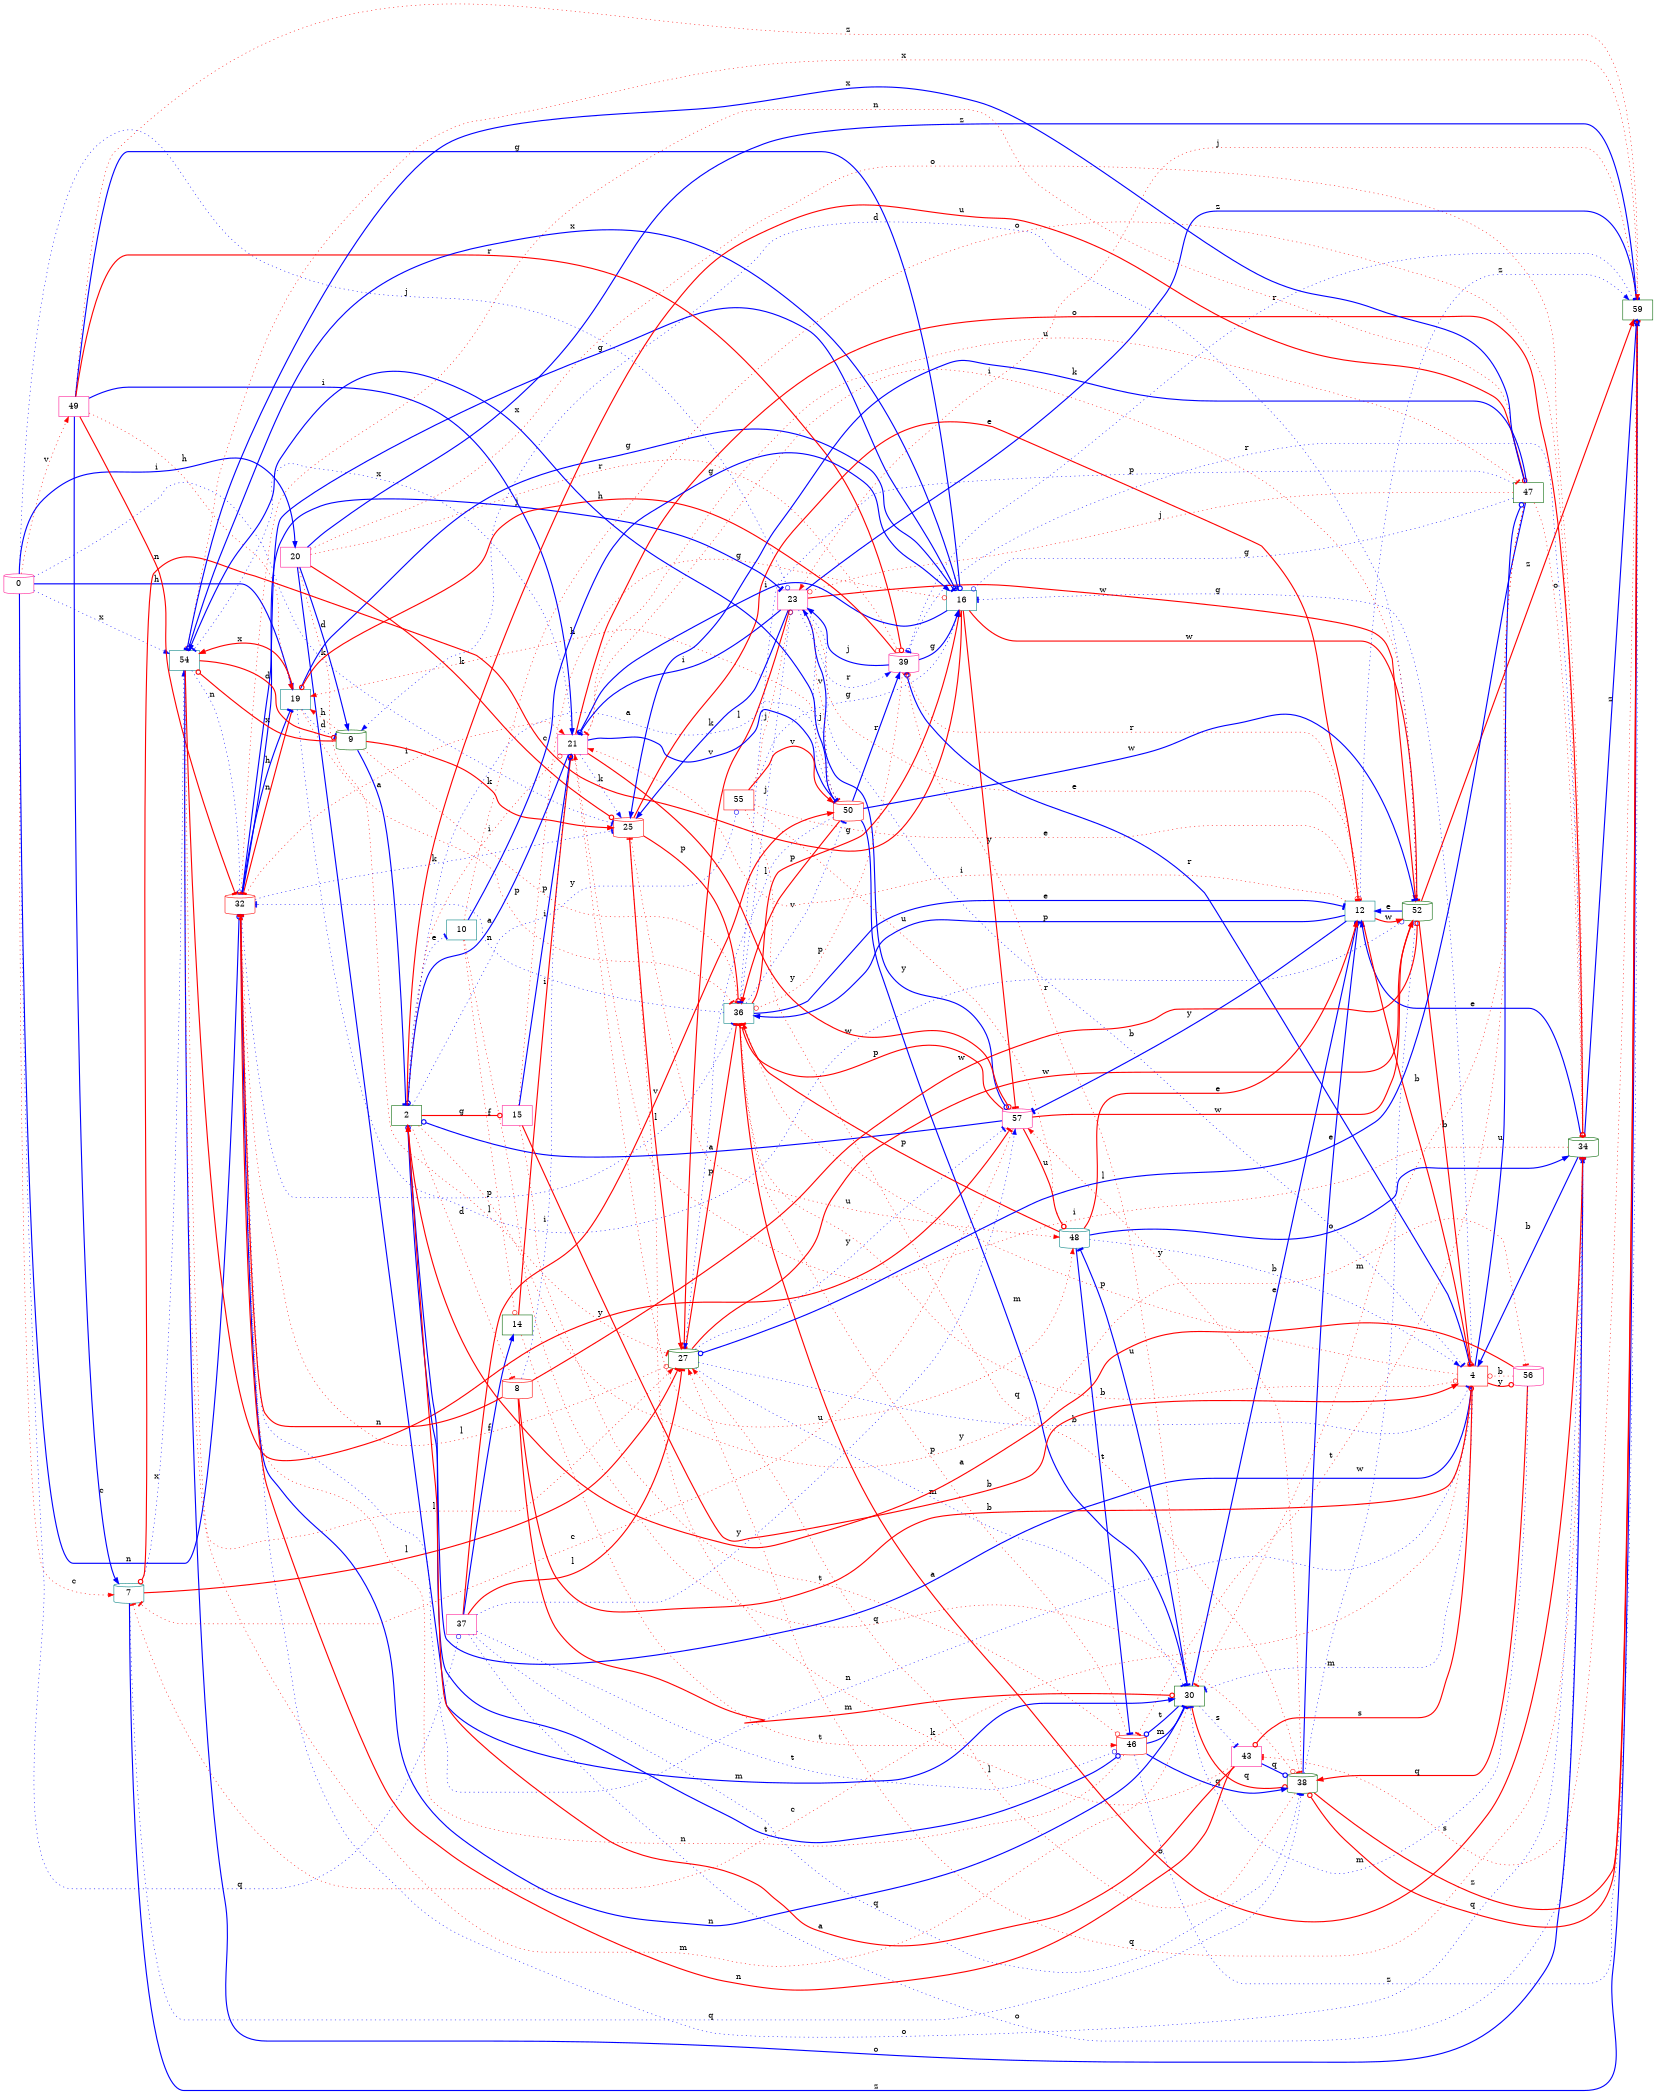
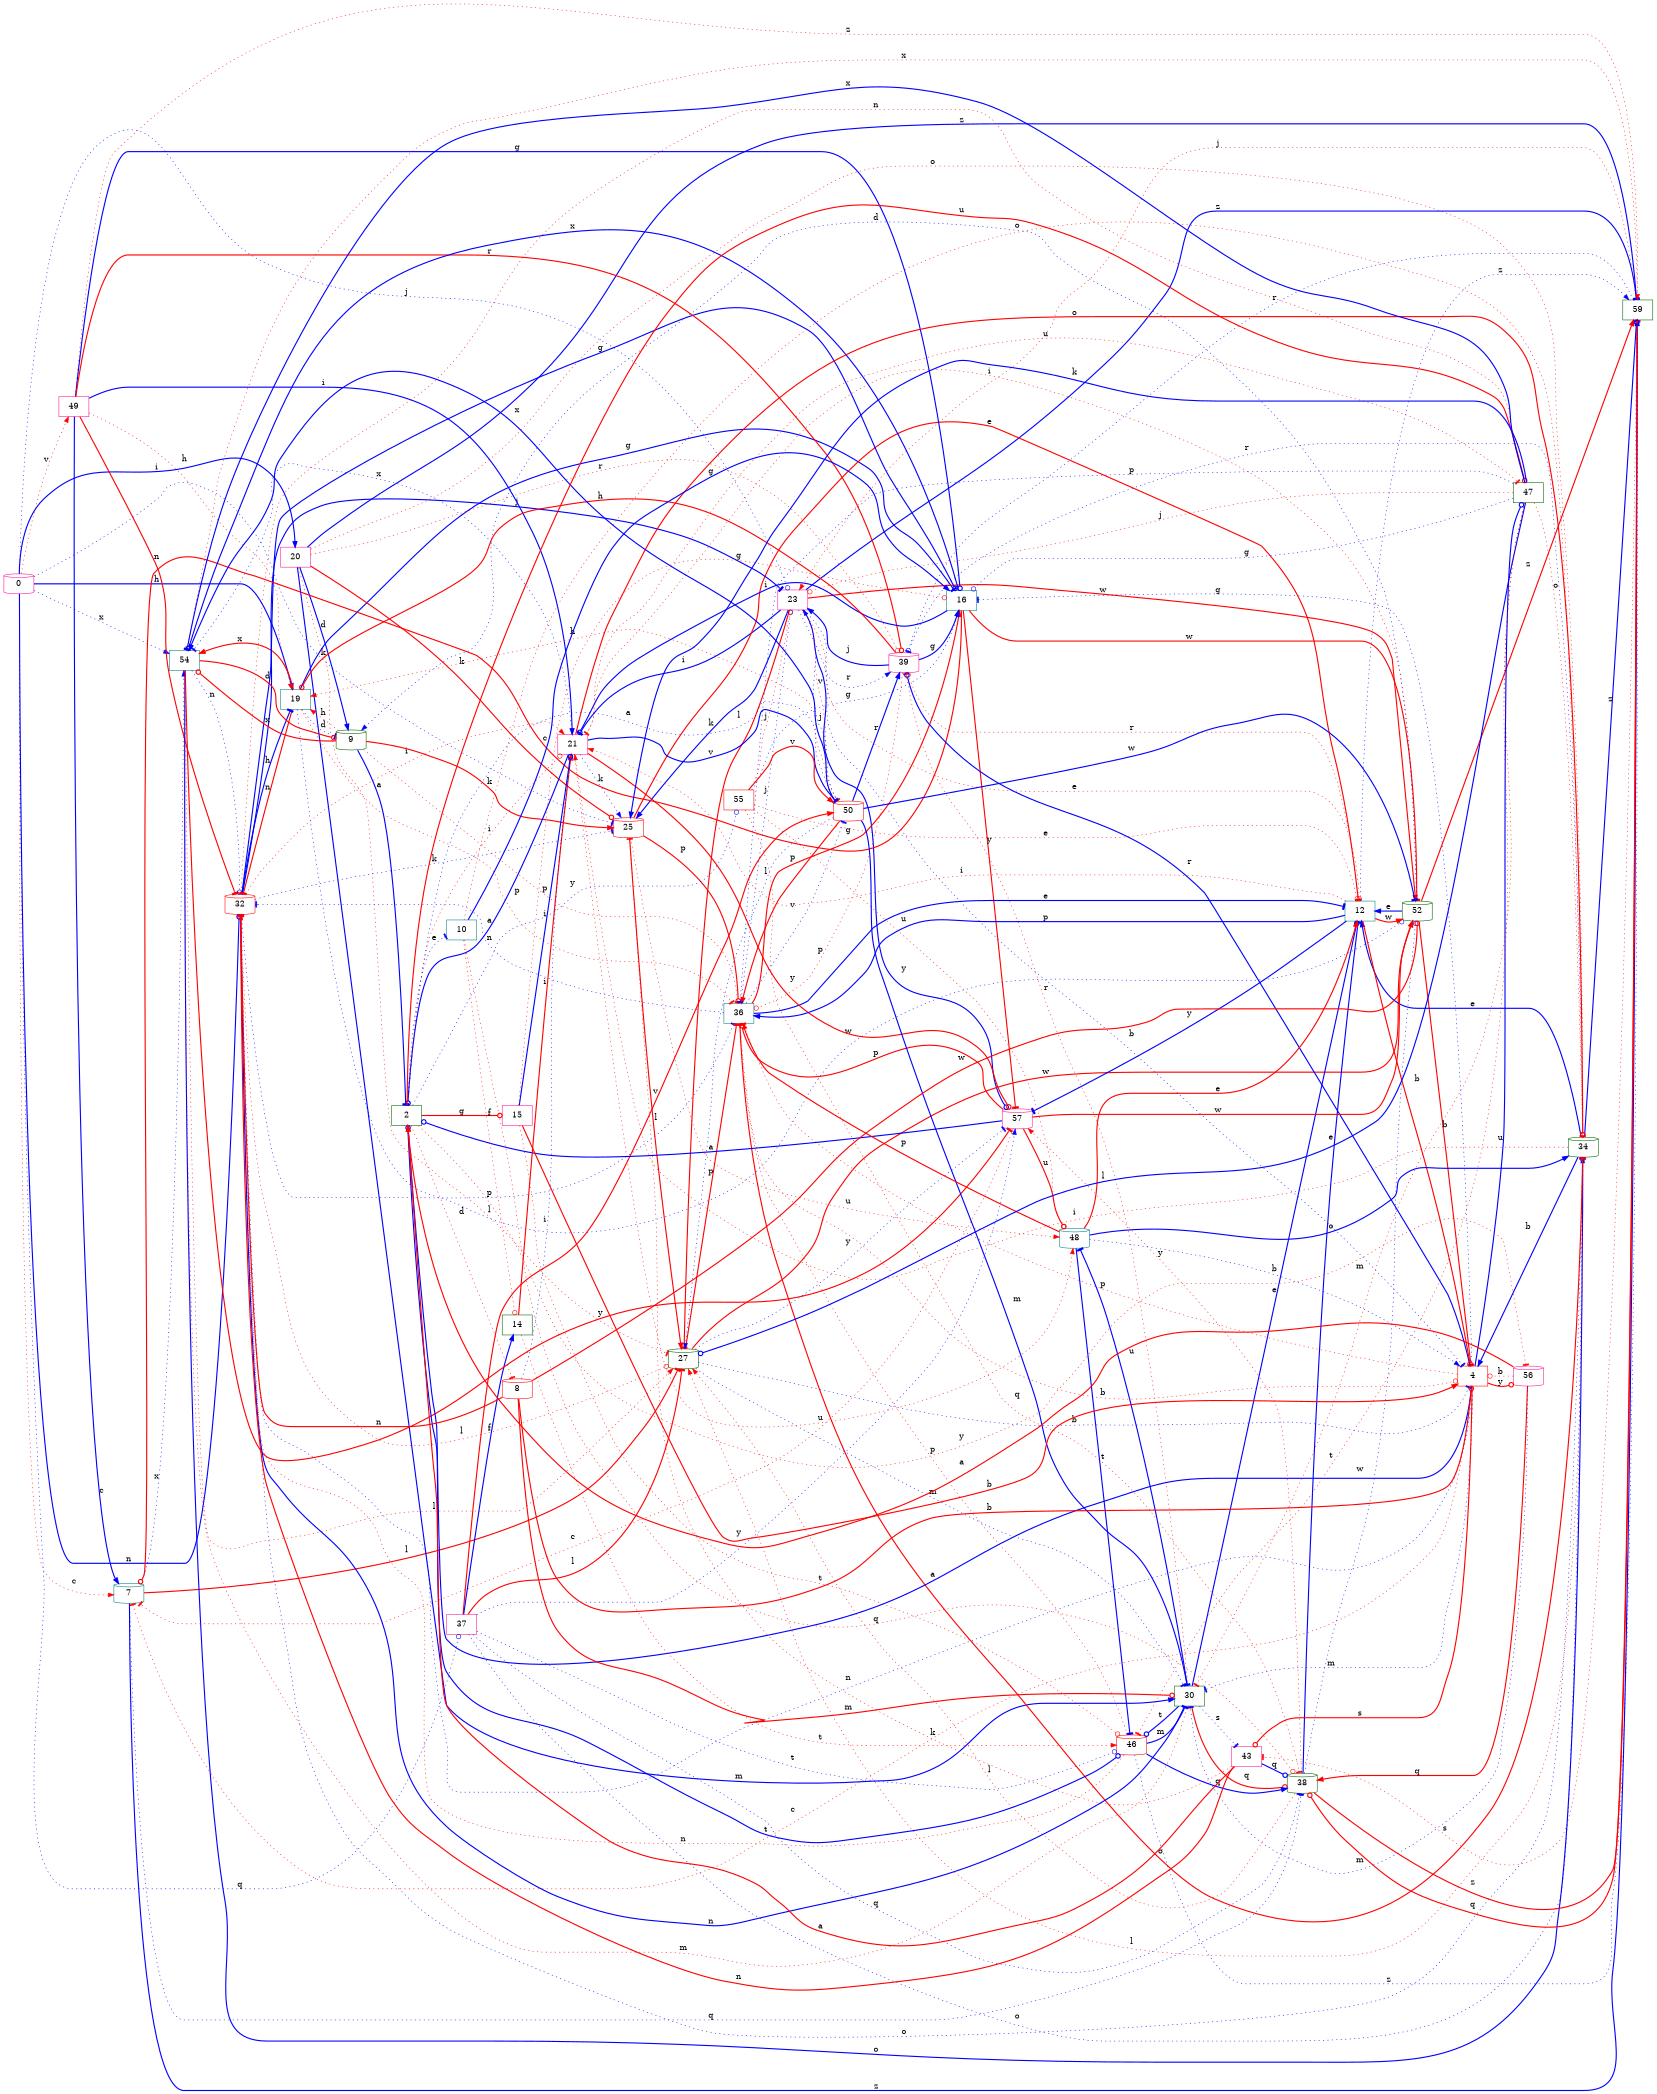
(1132, 1942) -> (1132, 1942)
